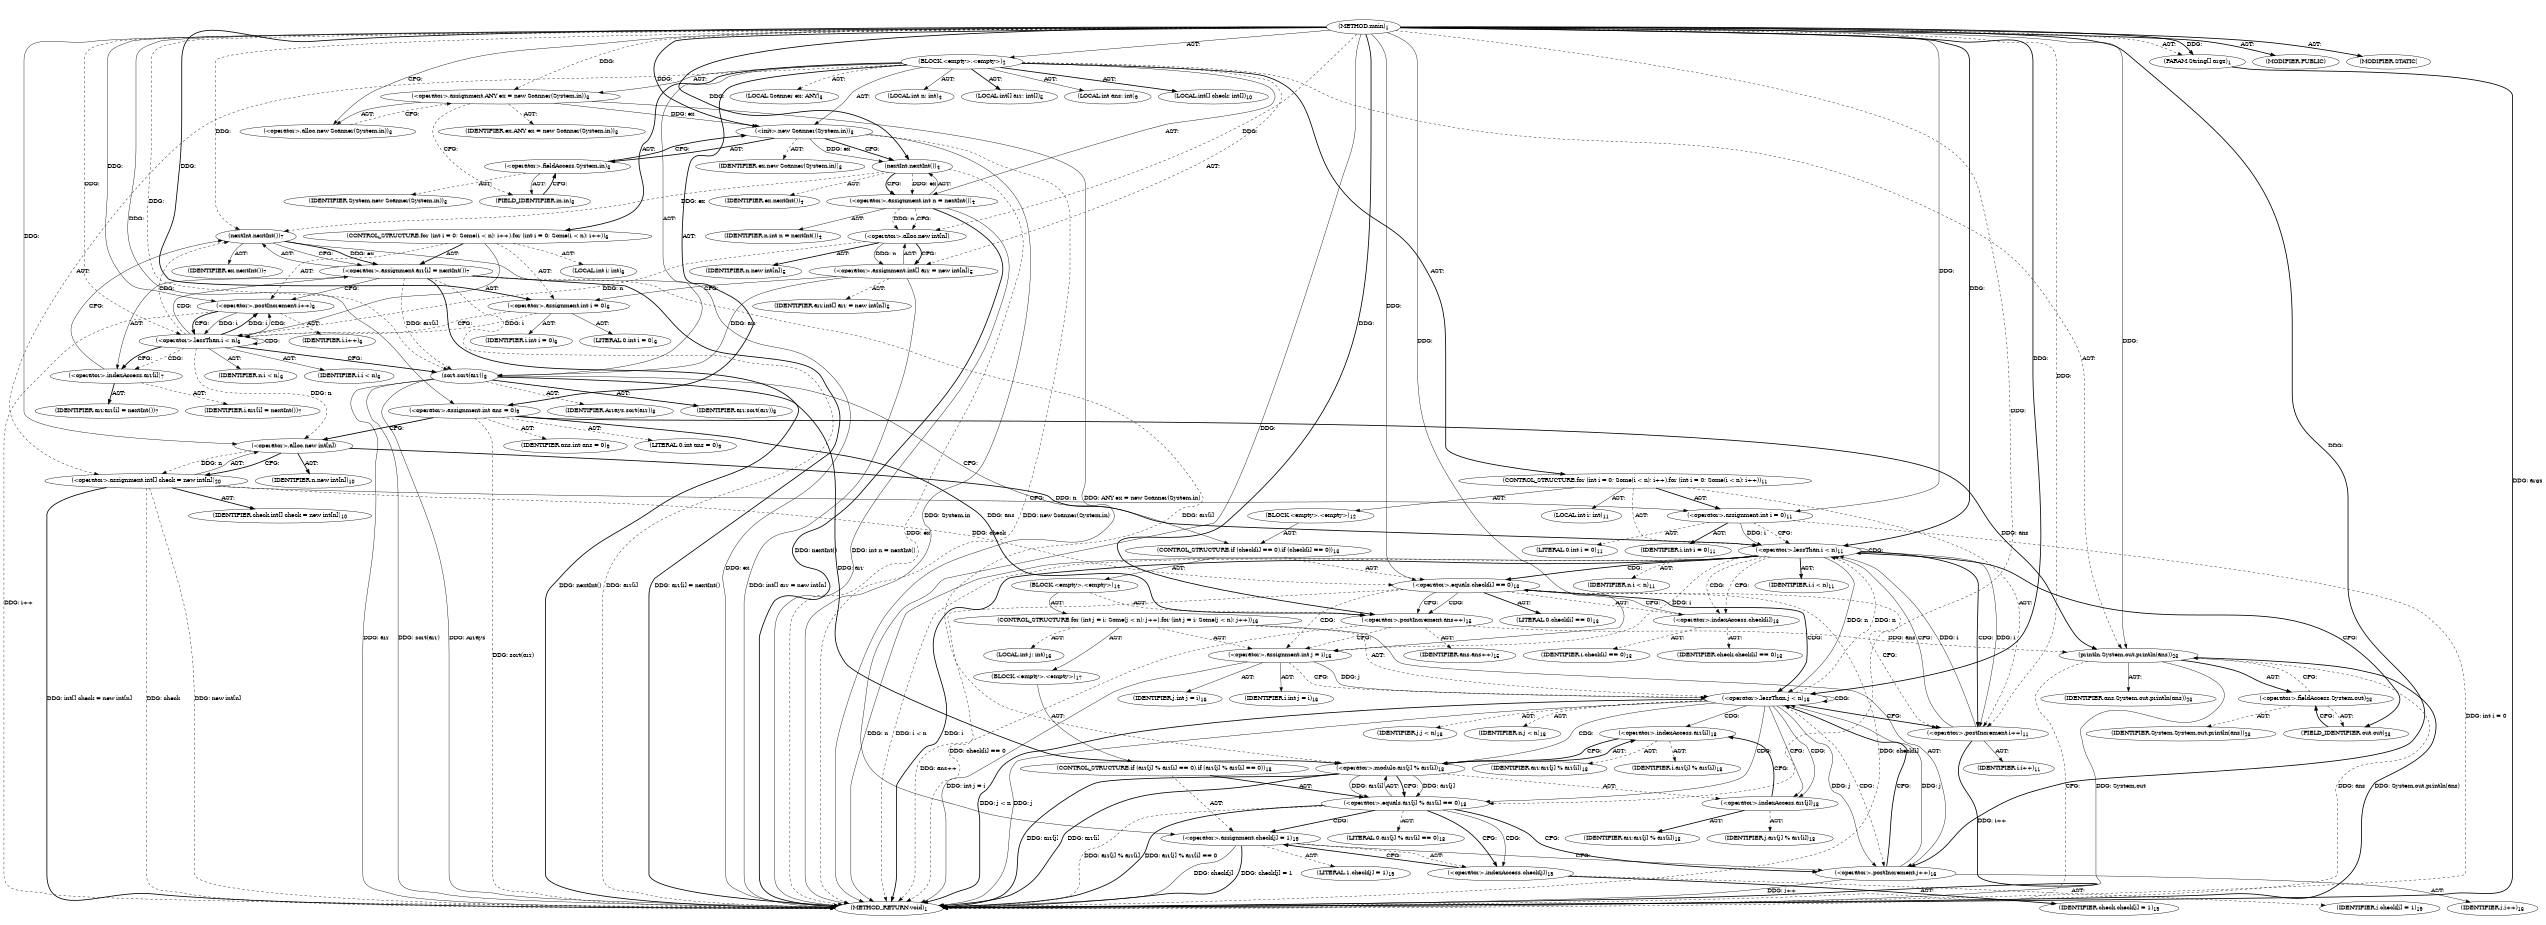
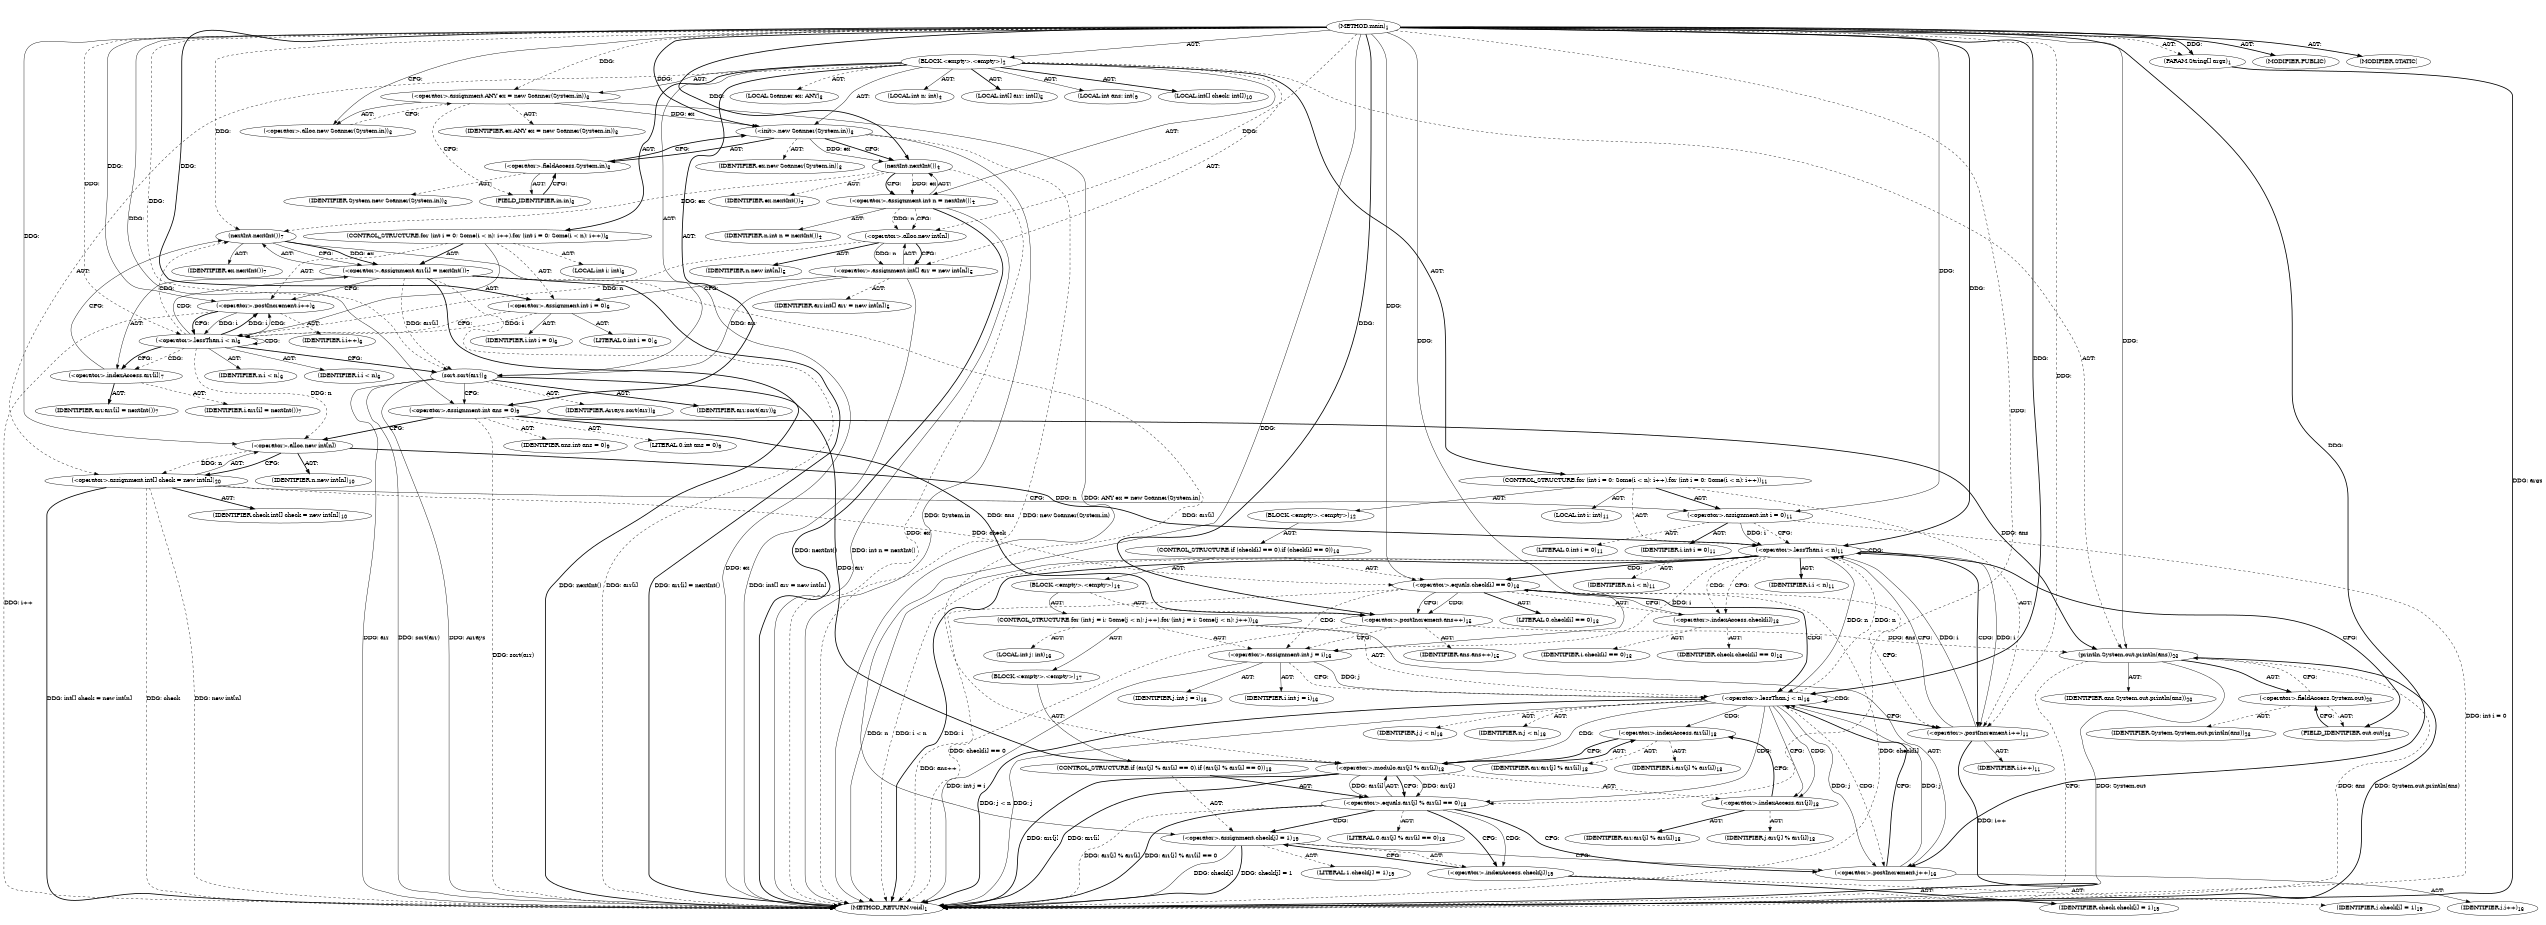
(873, 413) -> (464, 392)
(1396, 903) -> none
